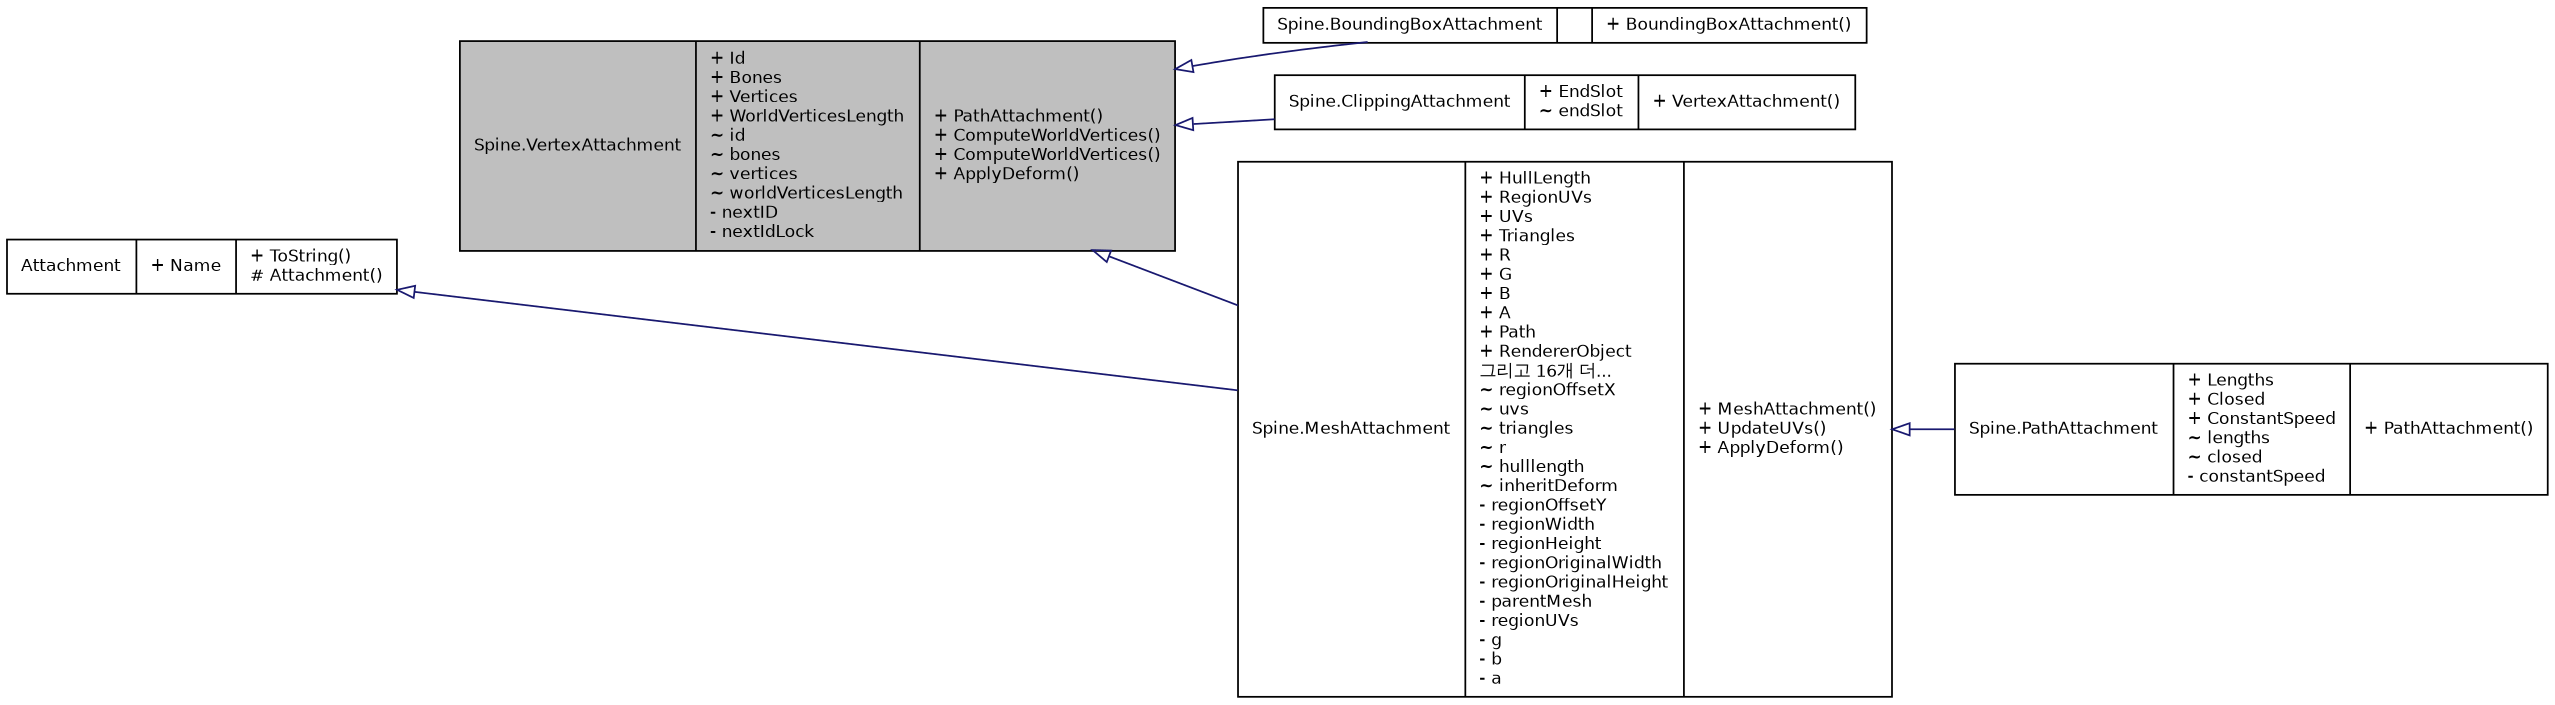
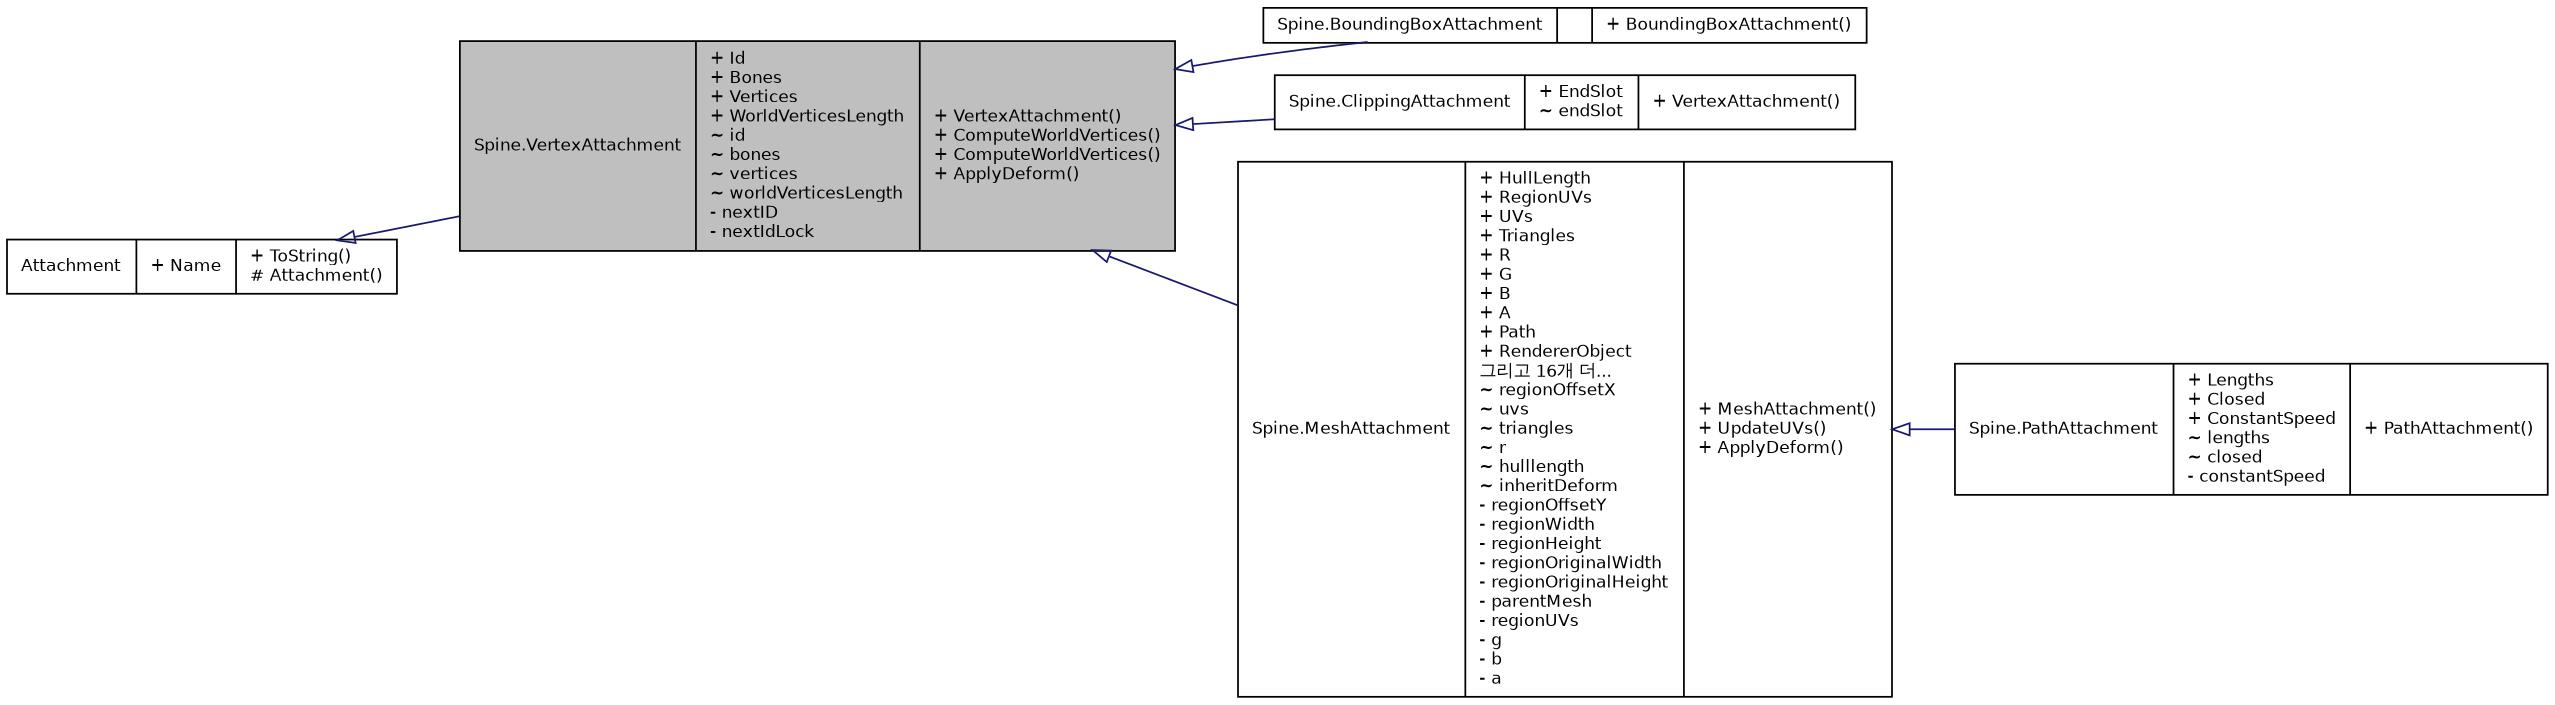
(1019, 116) -> (1028, 116)
(826, 341) -> (407, 227)
